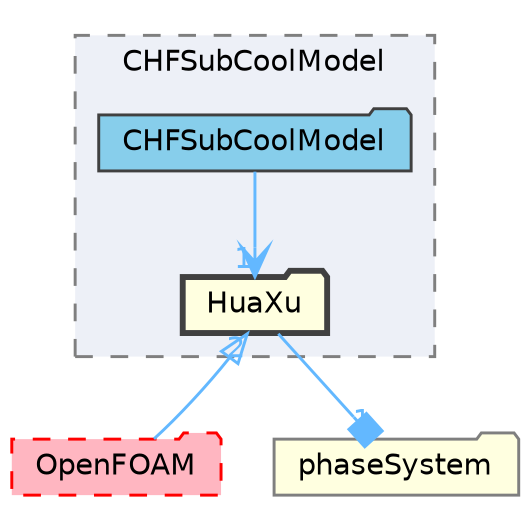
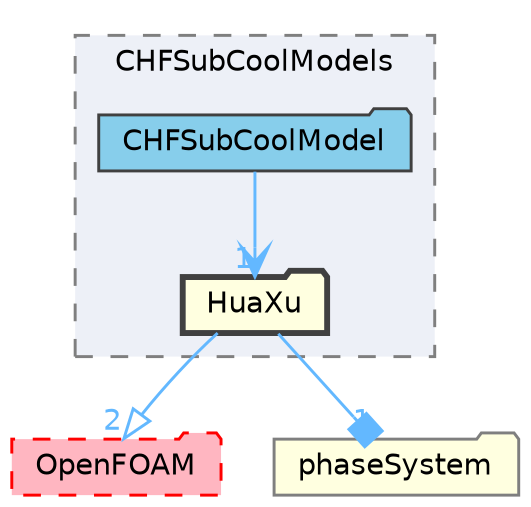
(255, 63) -> (255, 63)
(193, 400) -> (176, 375)
